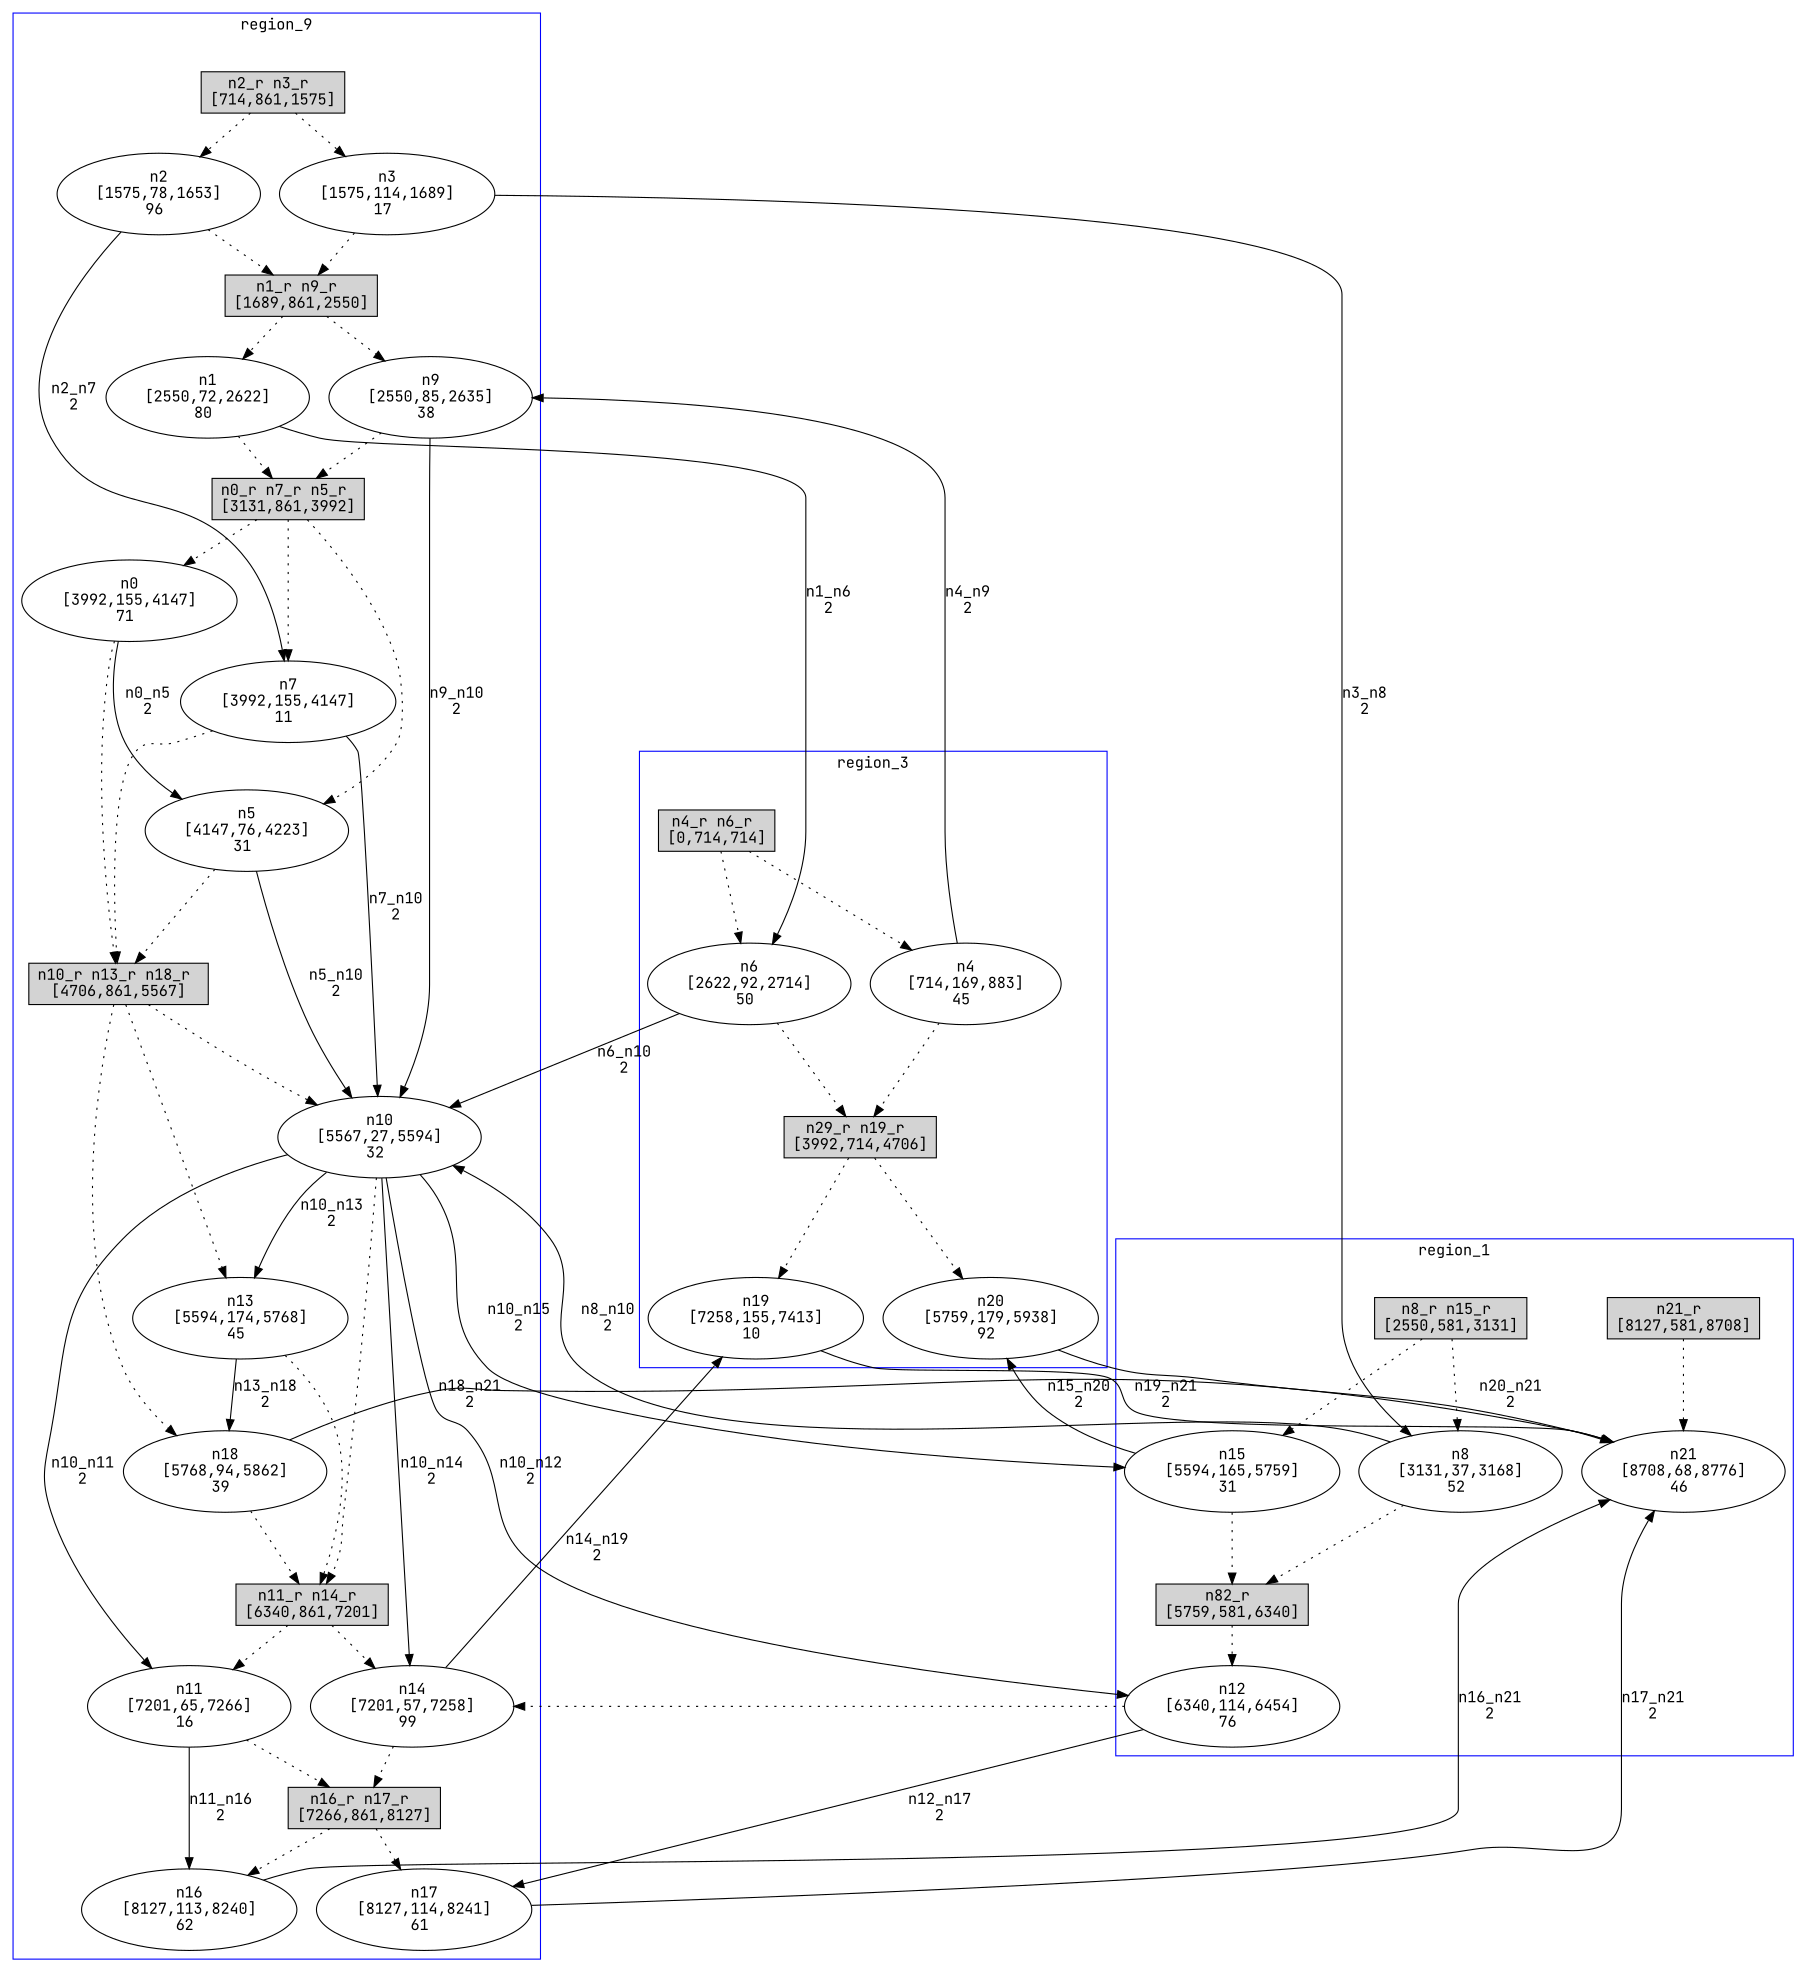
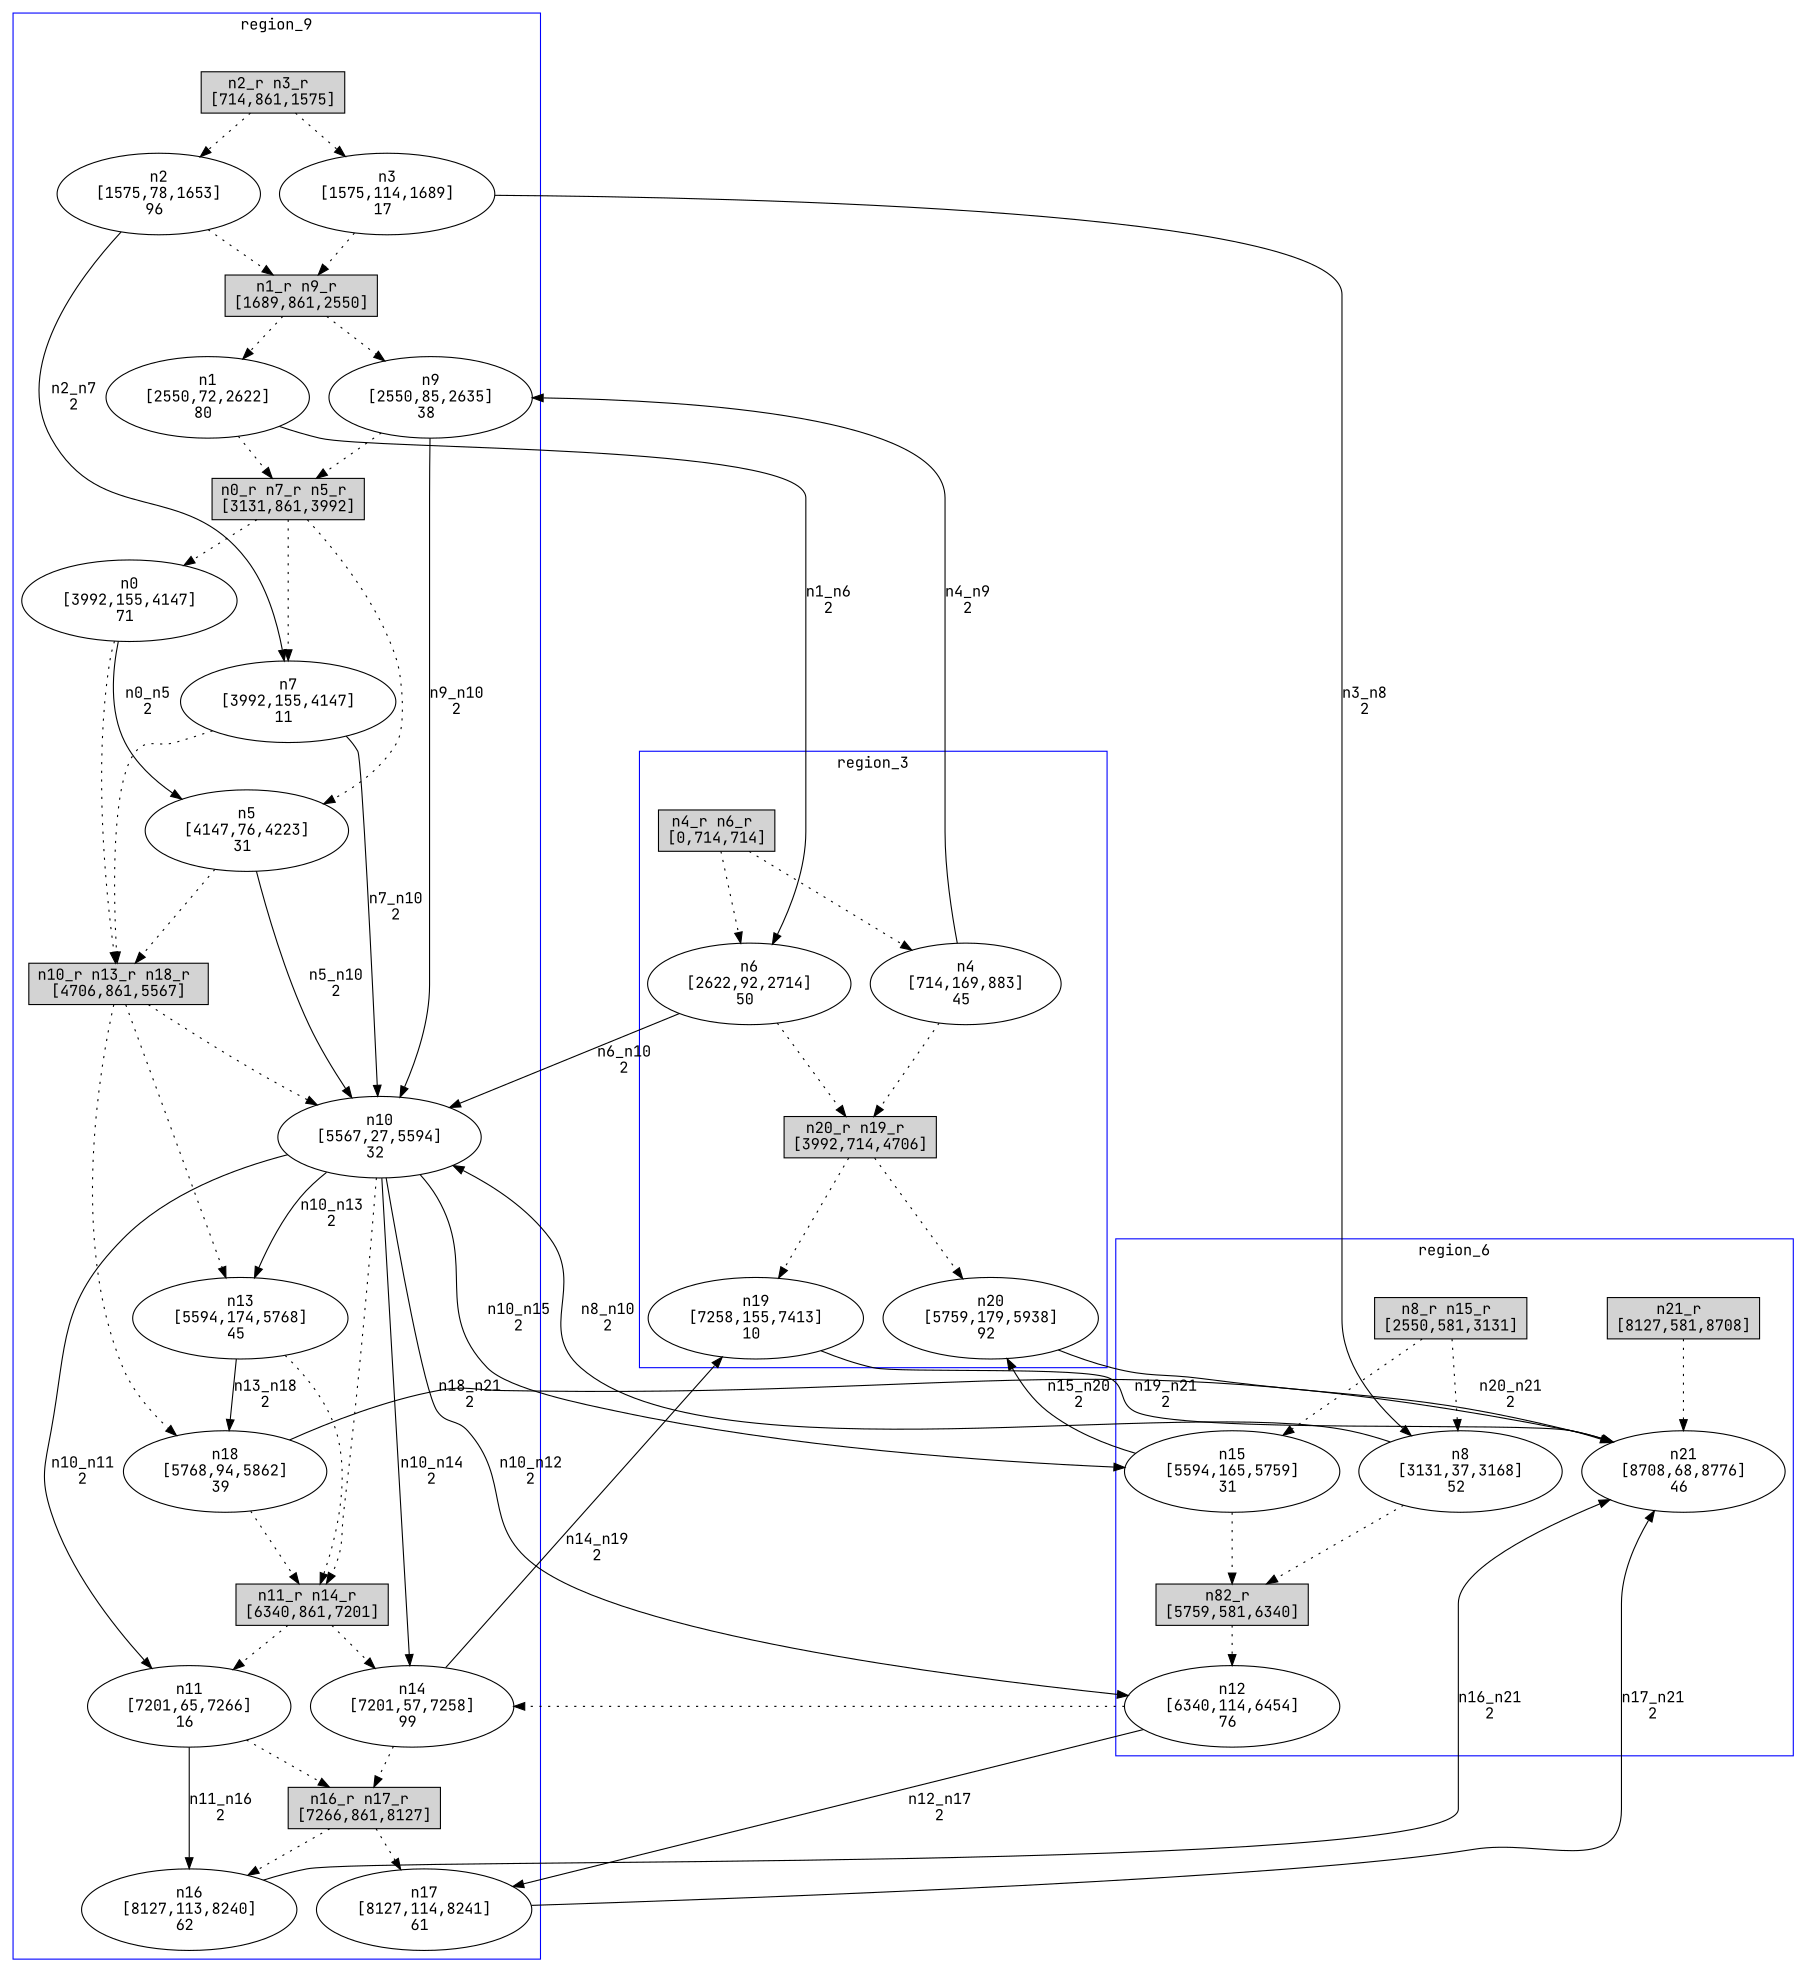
(860, 1137) -> (860, 1137)
(1455, 1251) -> (1455, 1251)
